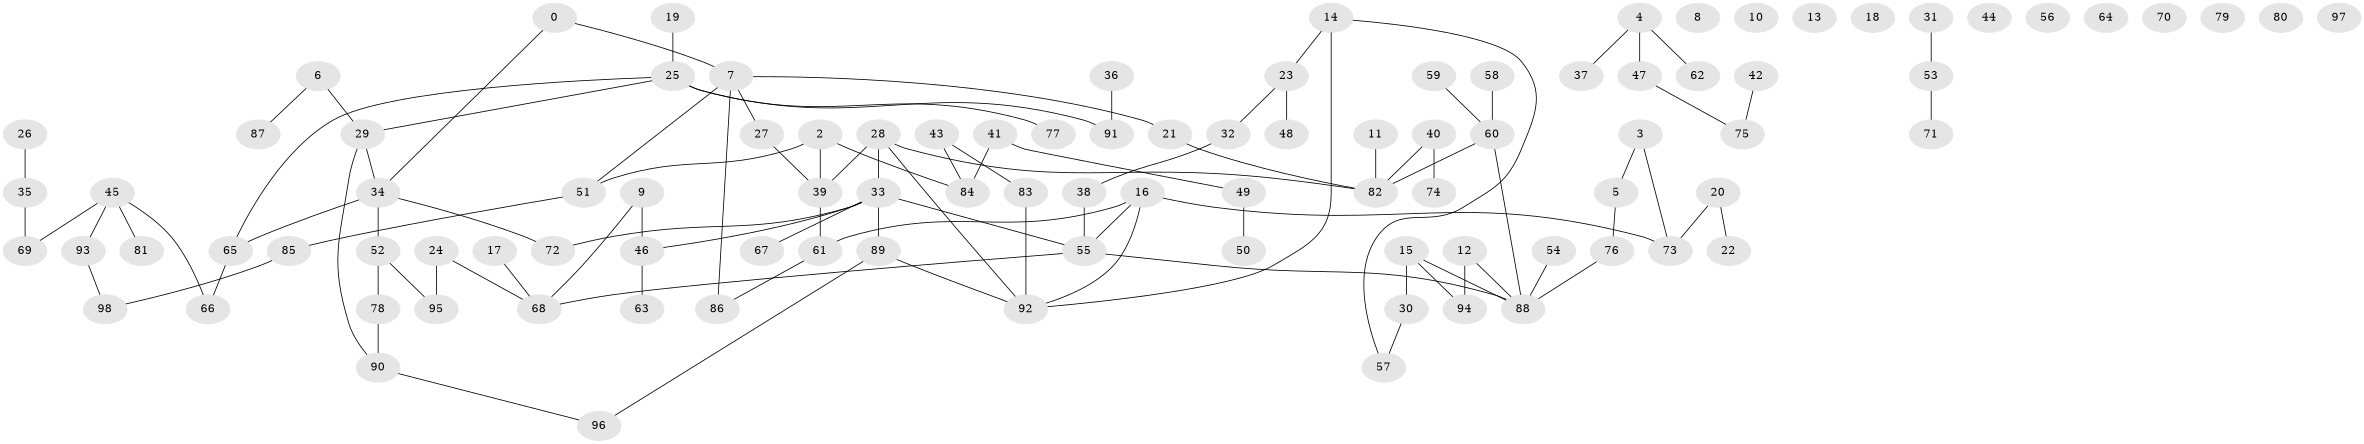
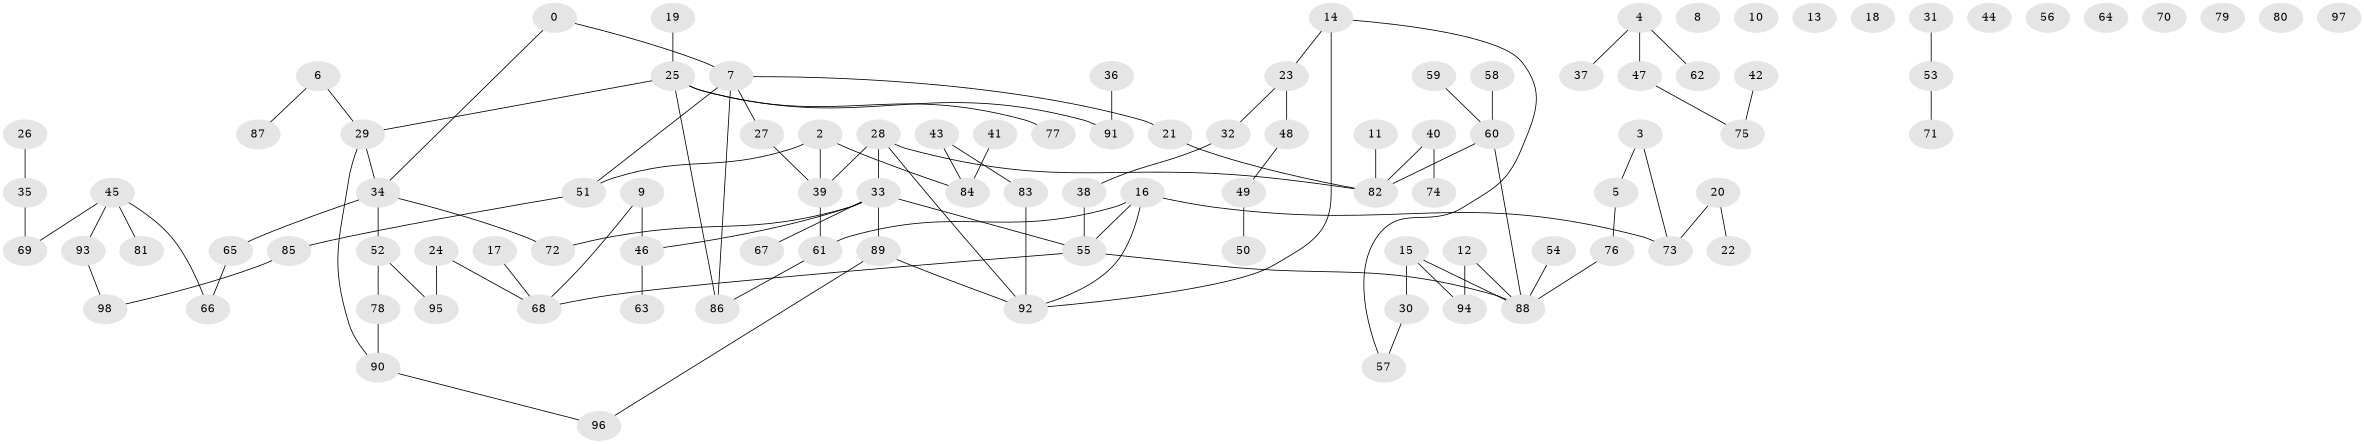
(414, 98) -> (695, 193)
(1117, 167) -> (1265, 164)
